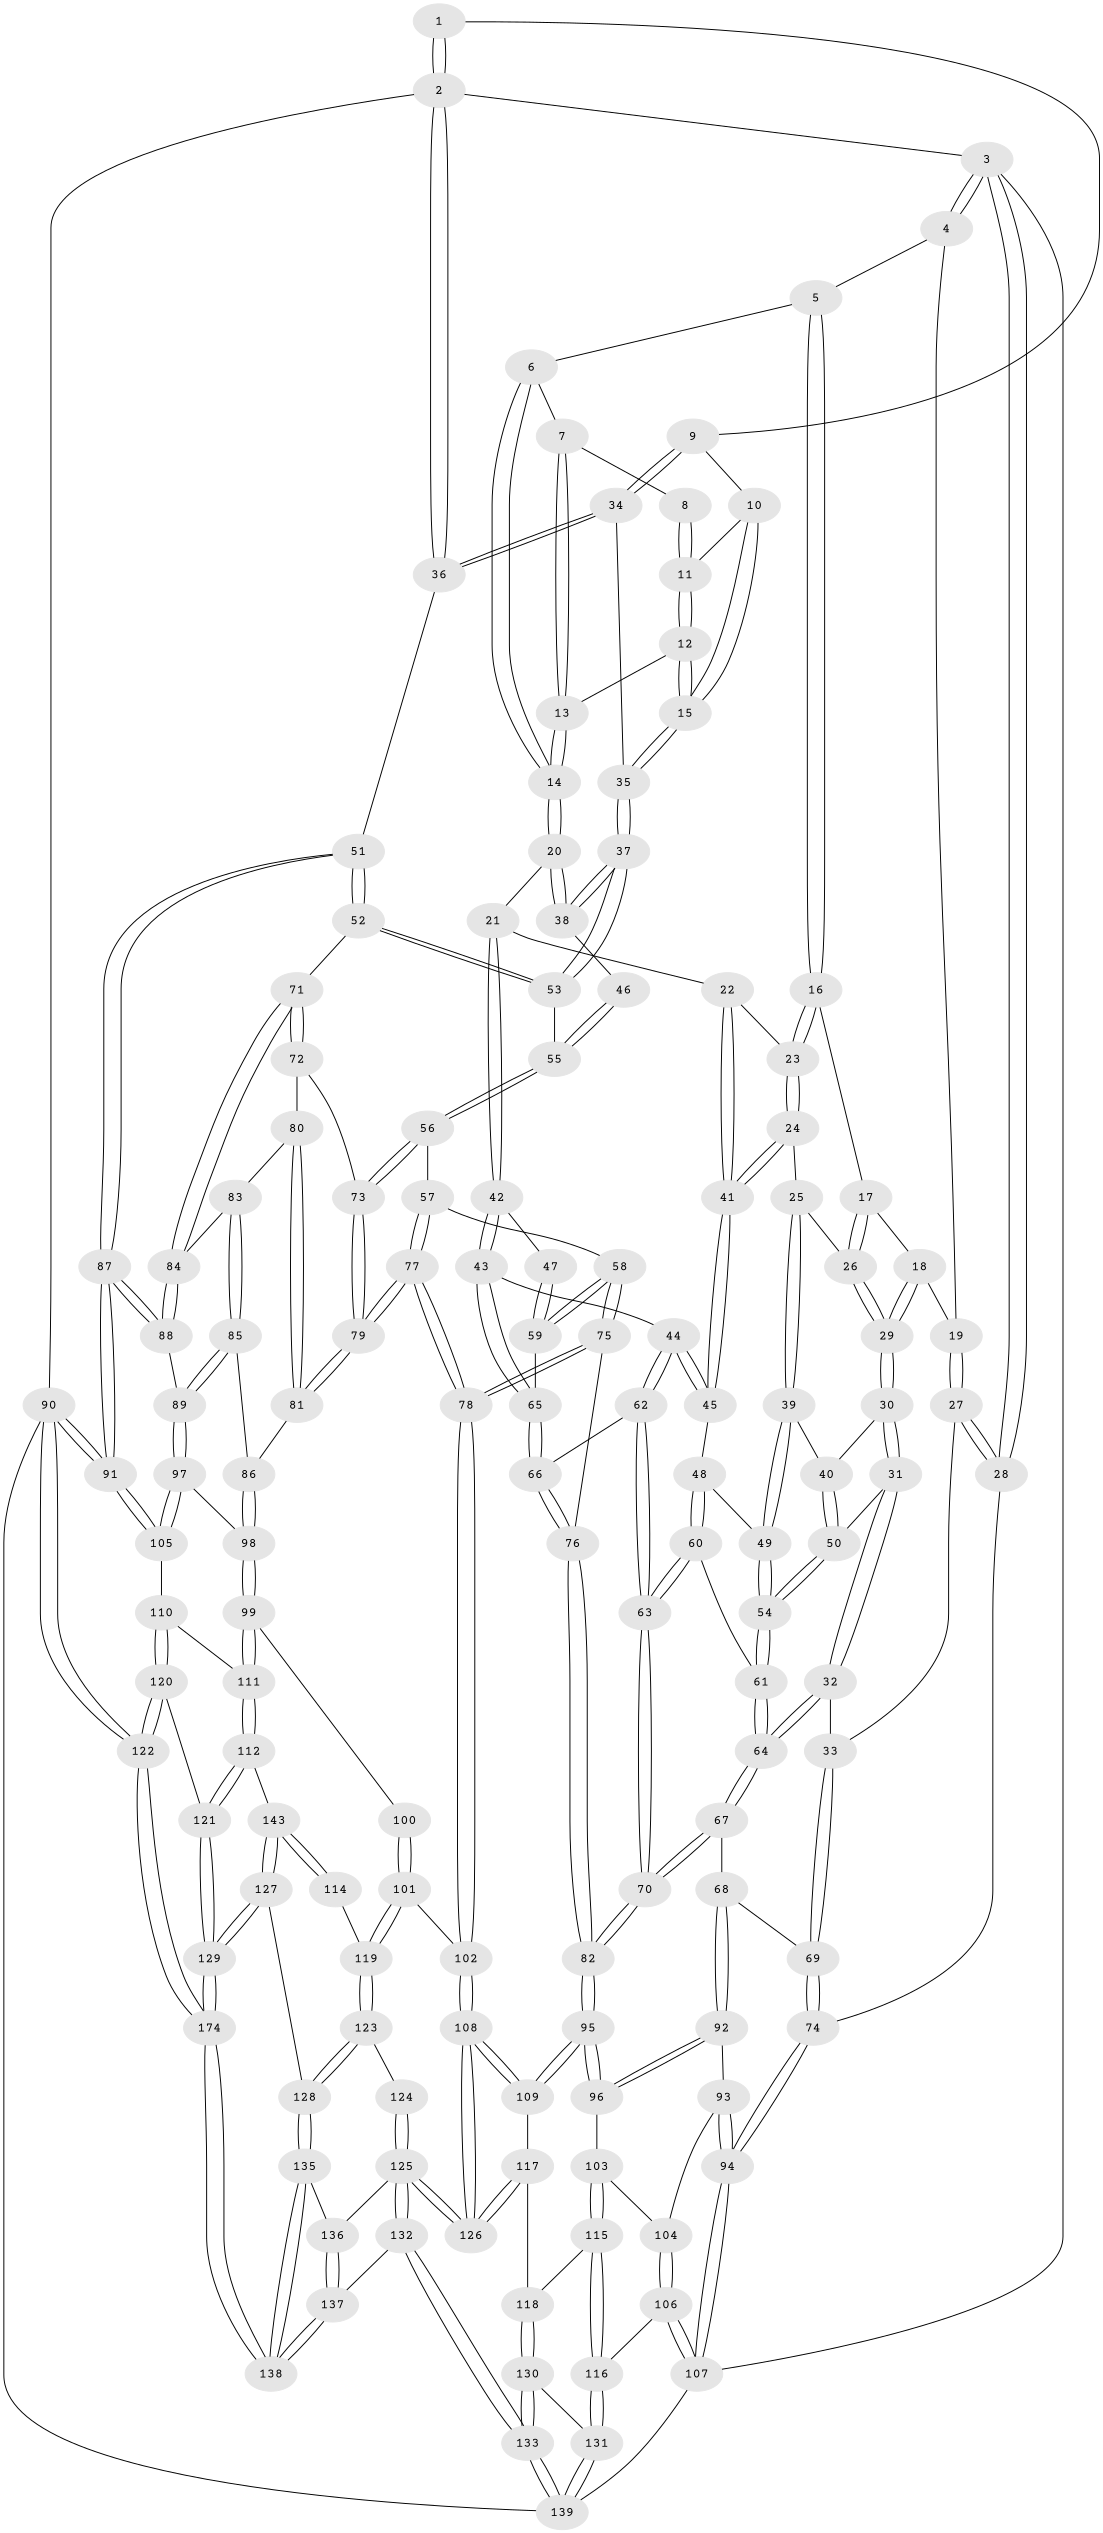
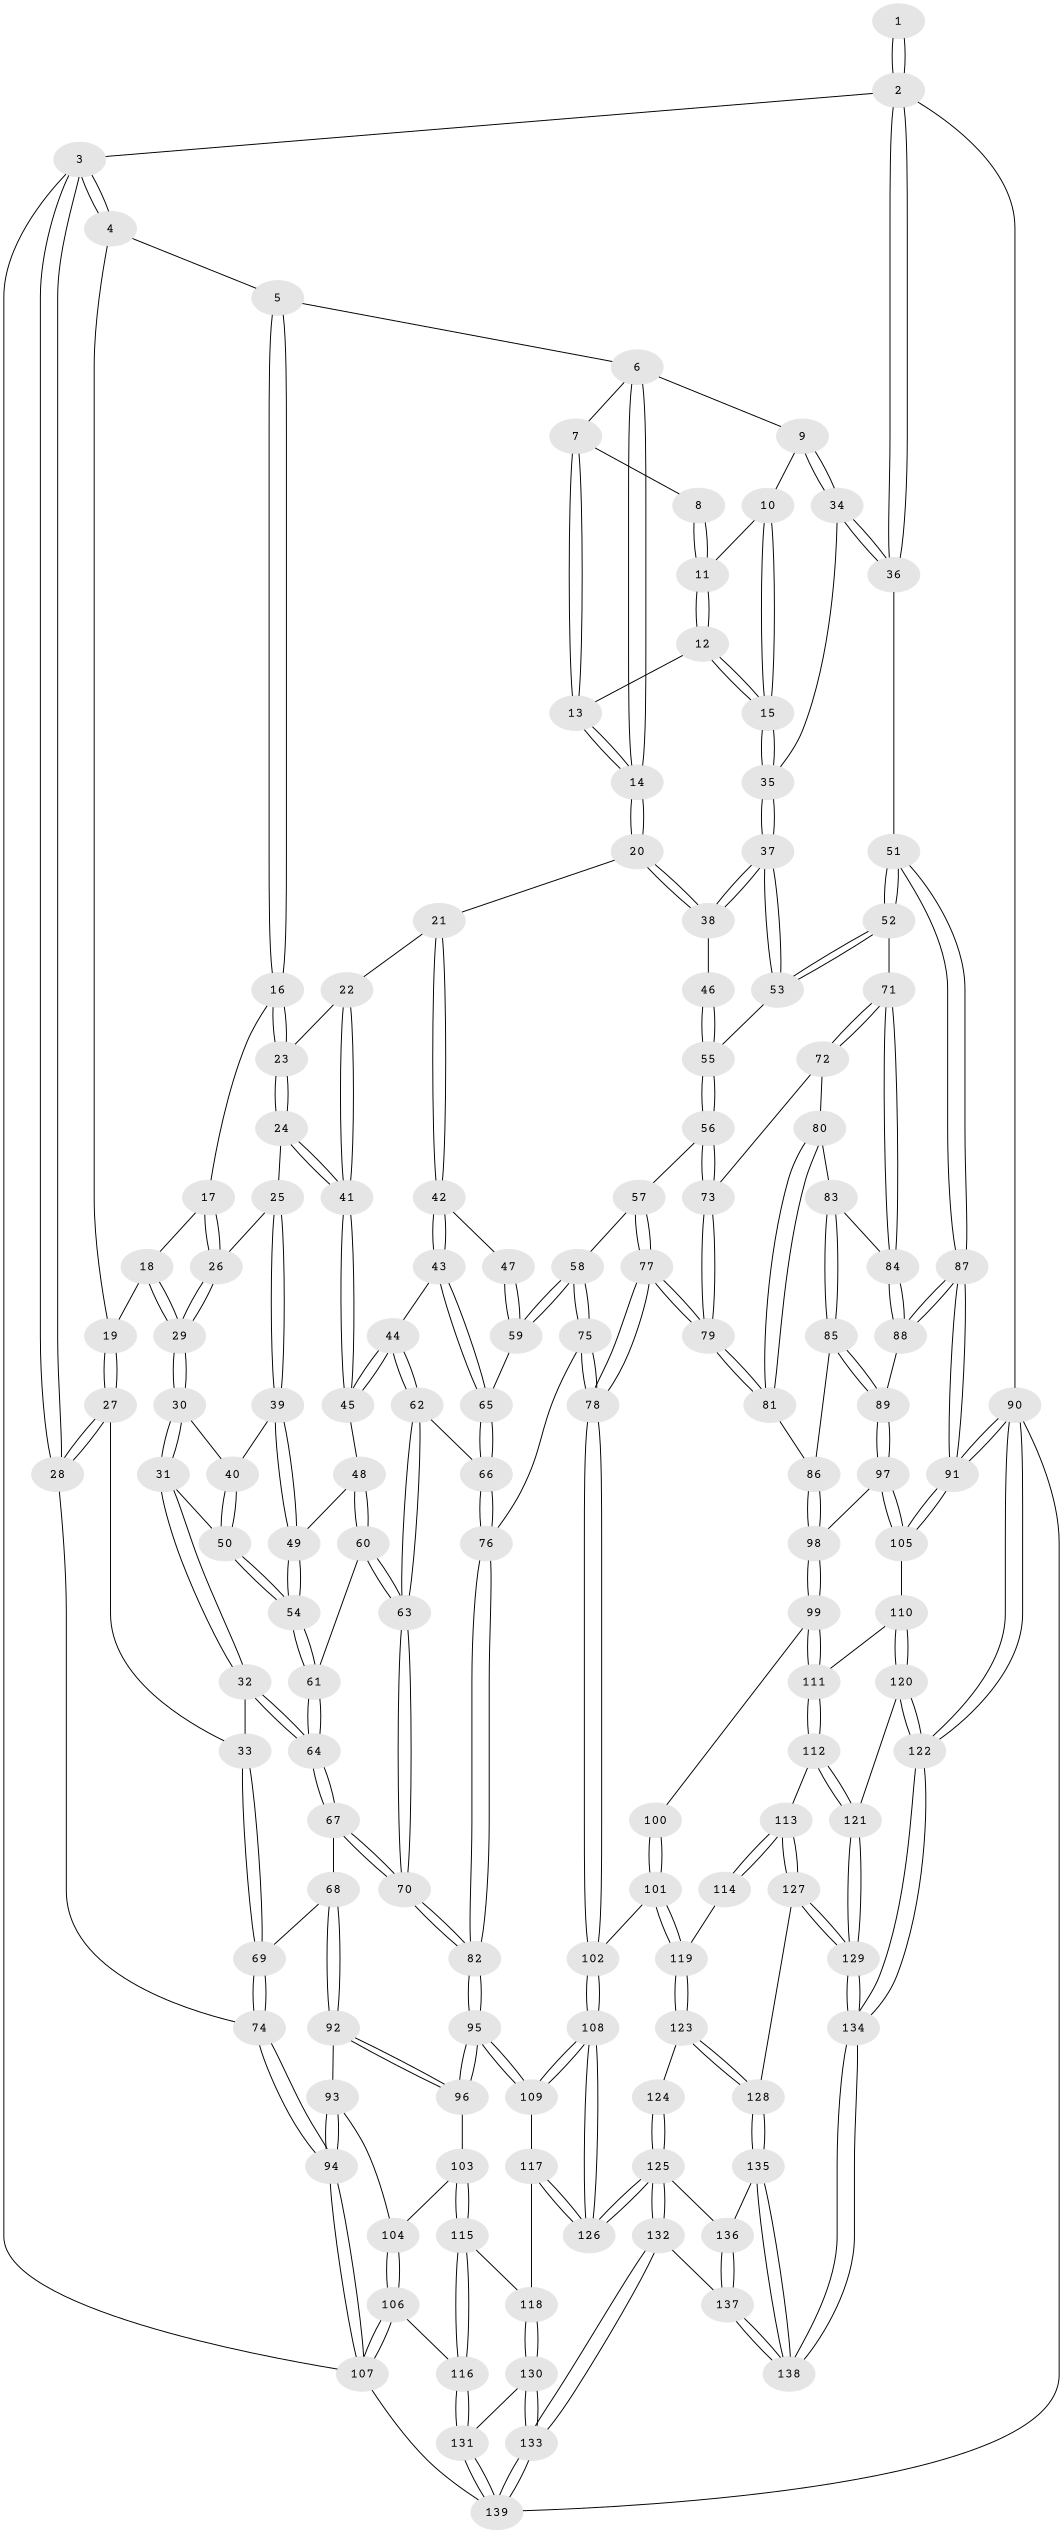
(1062, 106) -> (720, 402)
(274, 1820) -> (786, 1820)
(210, 2028) -> (853, 2028)
